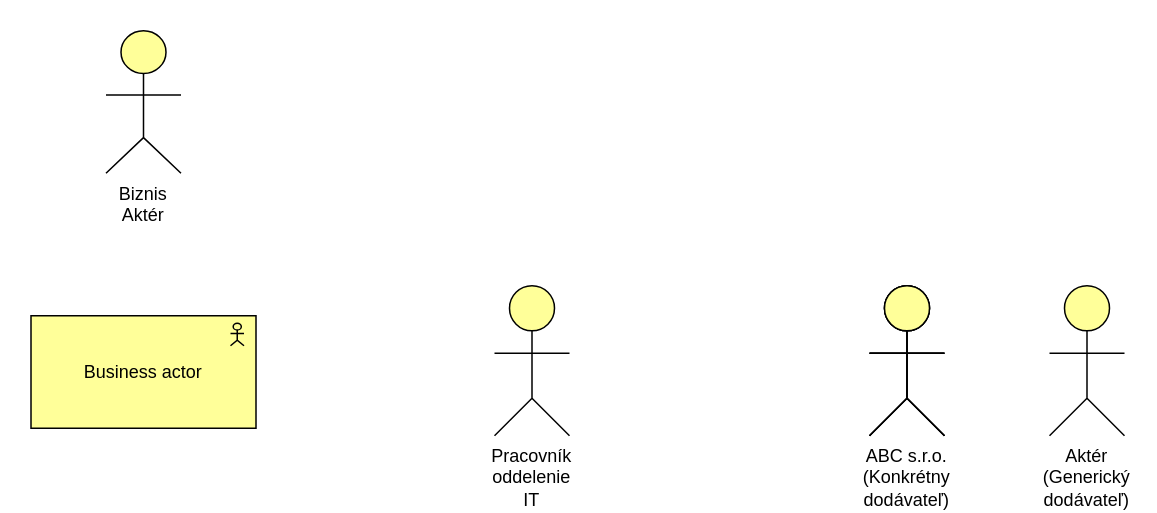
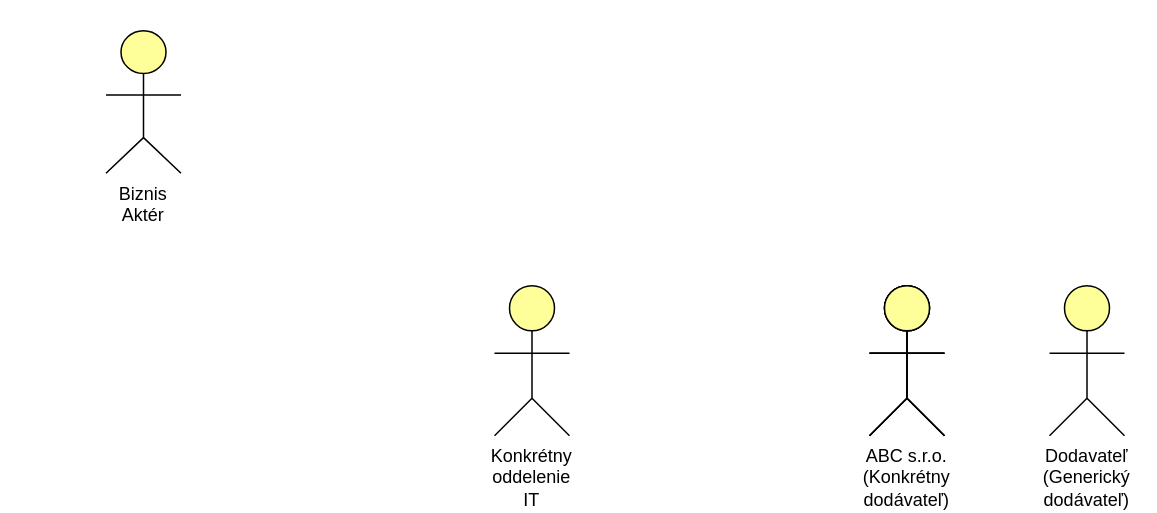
(143, 372) -> none
(532, 479) -> (532, 479)
(1087, 489) -> (1087, 500)
